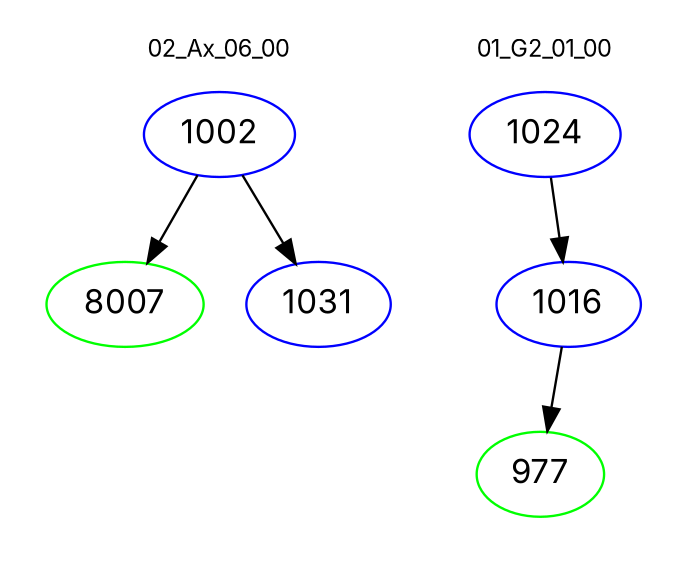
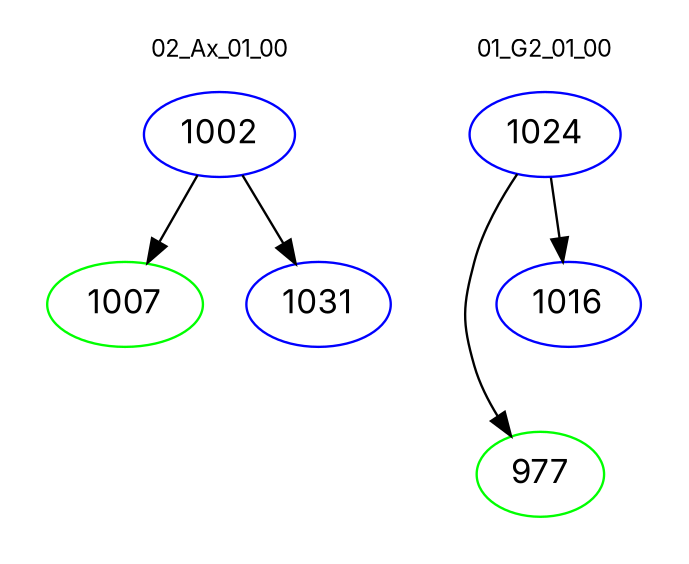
(219, 51) -> (219, 51)
(125, 304) -> (125, 304)
(557, 377) -> (467, 293)
